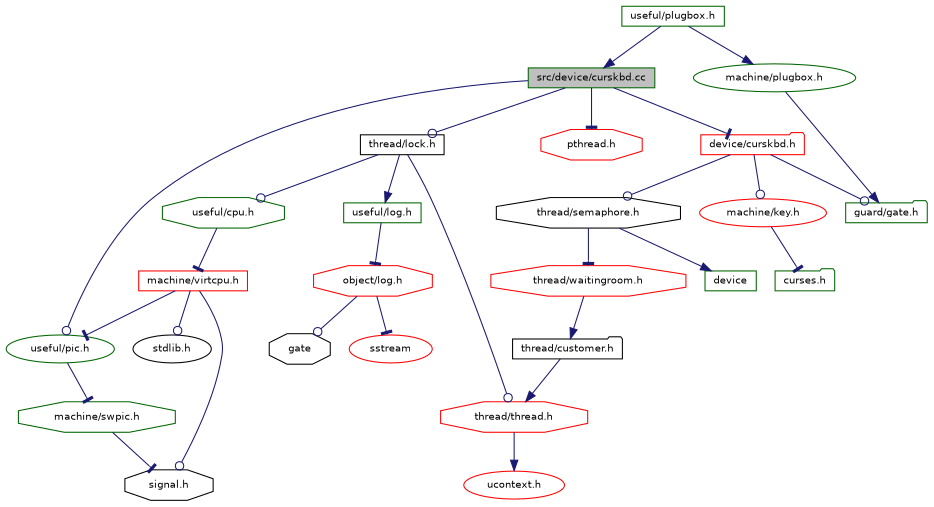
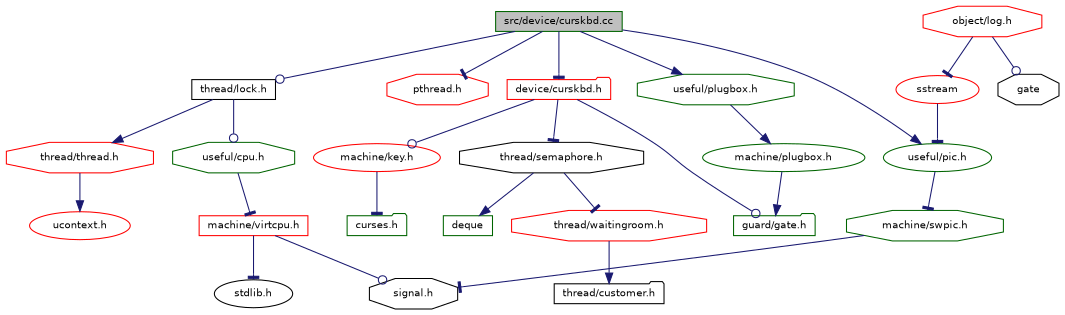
(673, 16) -> (716, 90)
(637, 44) -> (626, 51)
(258, 138) -> (775, 64)
(681, 175) -> (556, 118)
(382, 213) -> none
(462, 272) -> (167, 119)
(731, 281) -> (468, 226)
(185, 309) -> (254, 255)
(132, 312) -> (937, 121)
(546, 376) -> none
